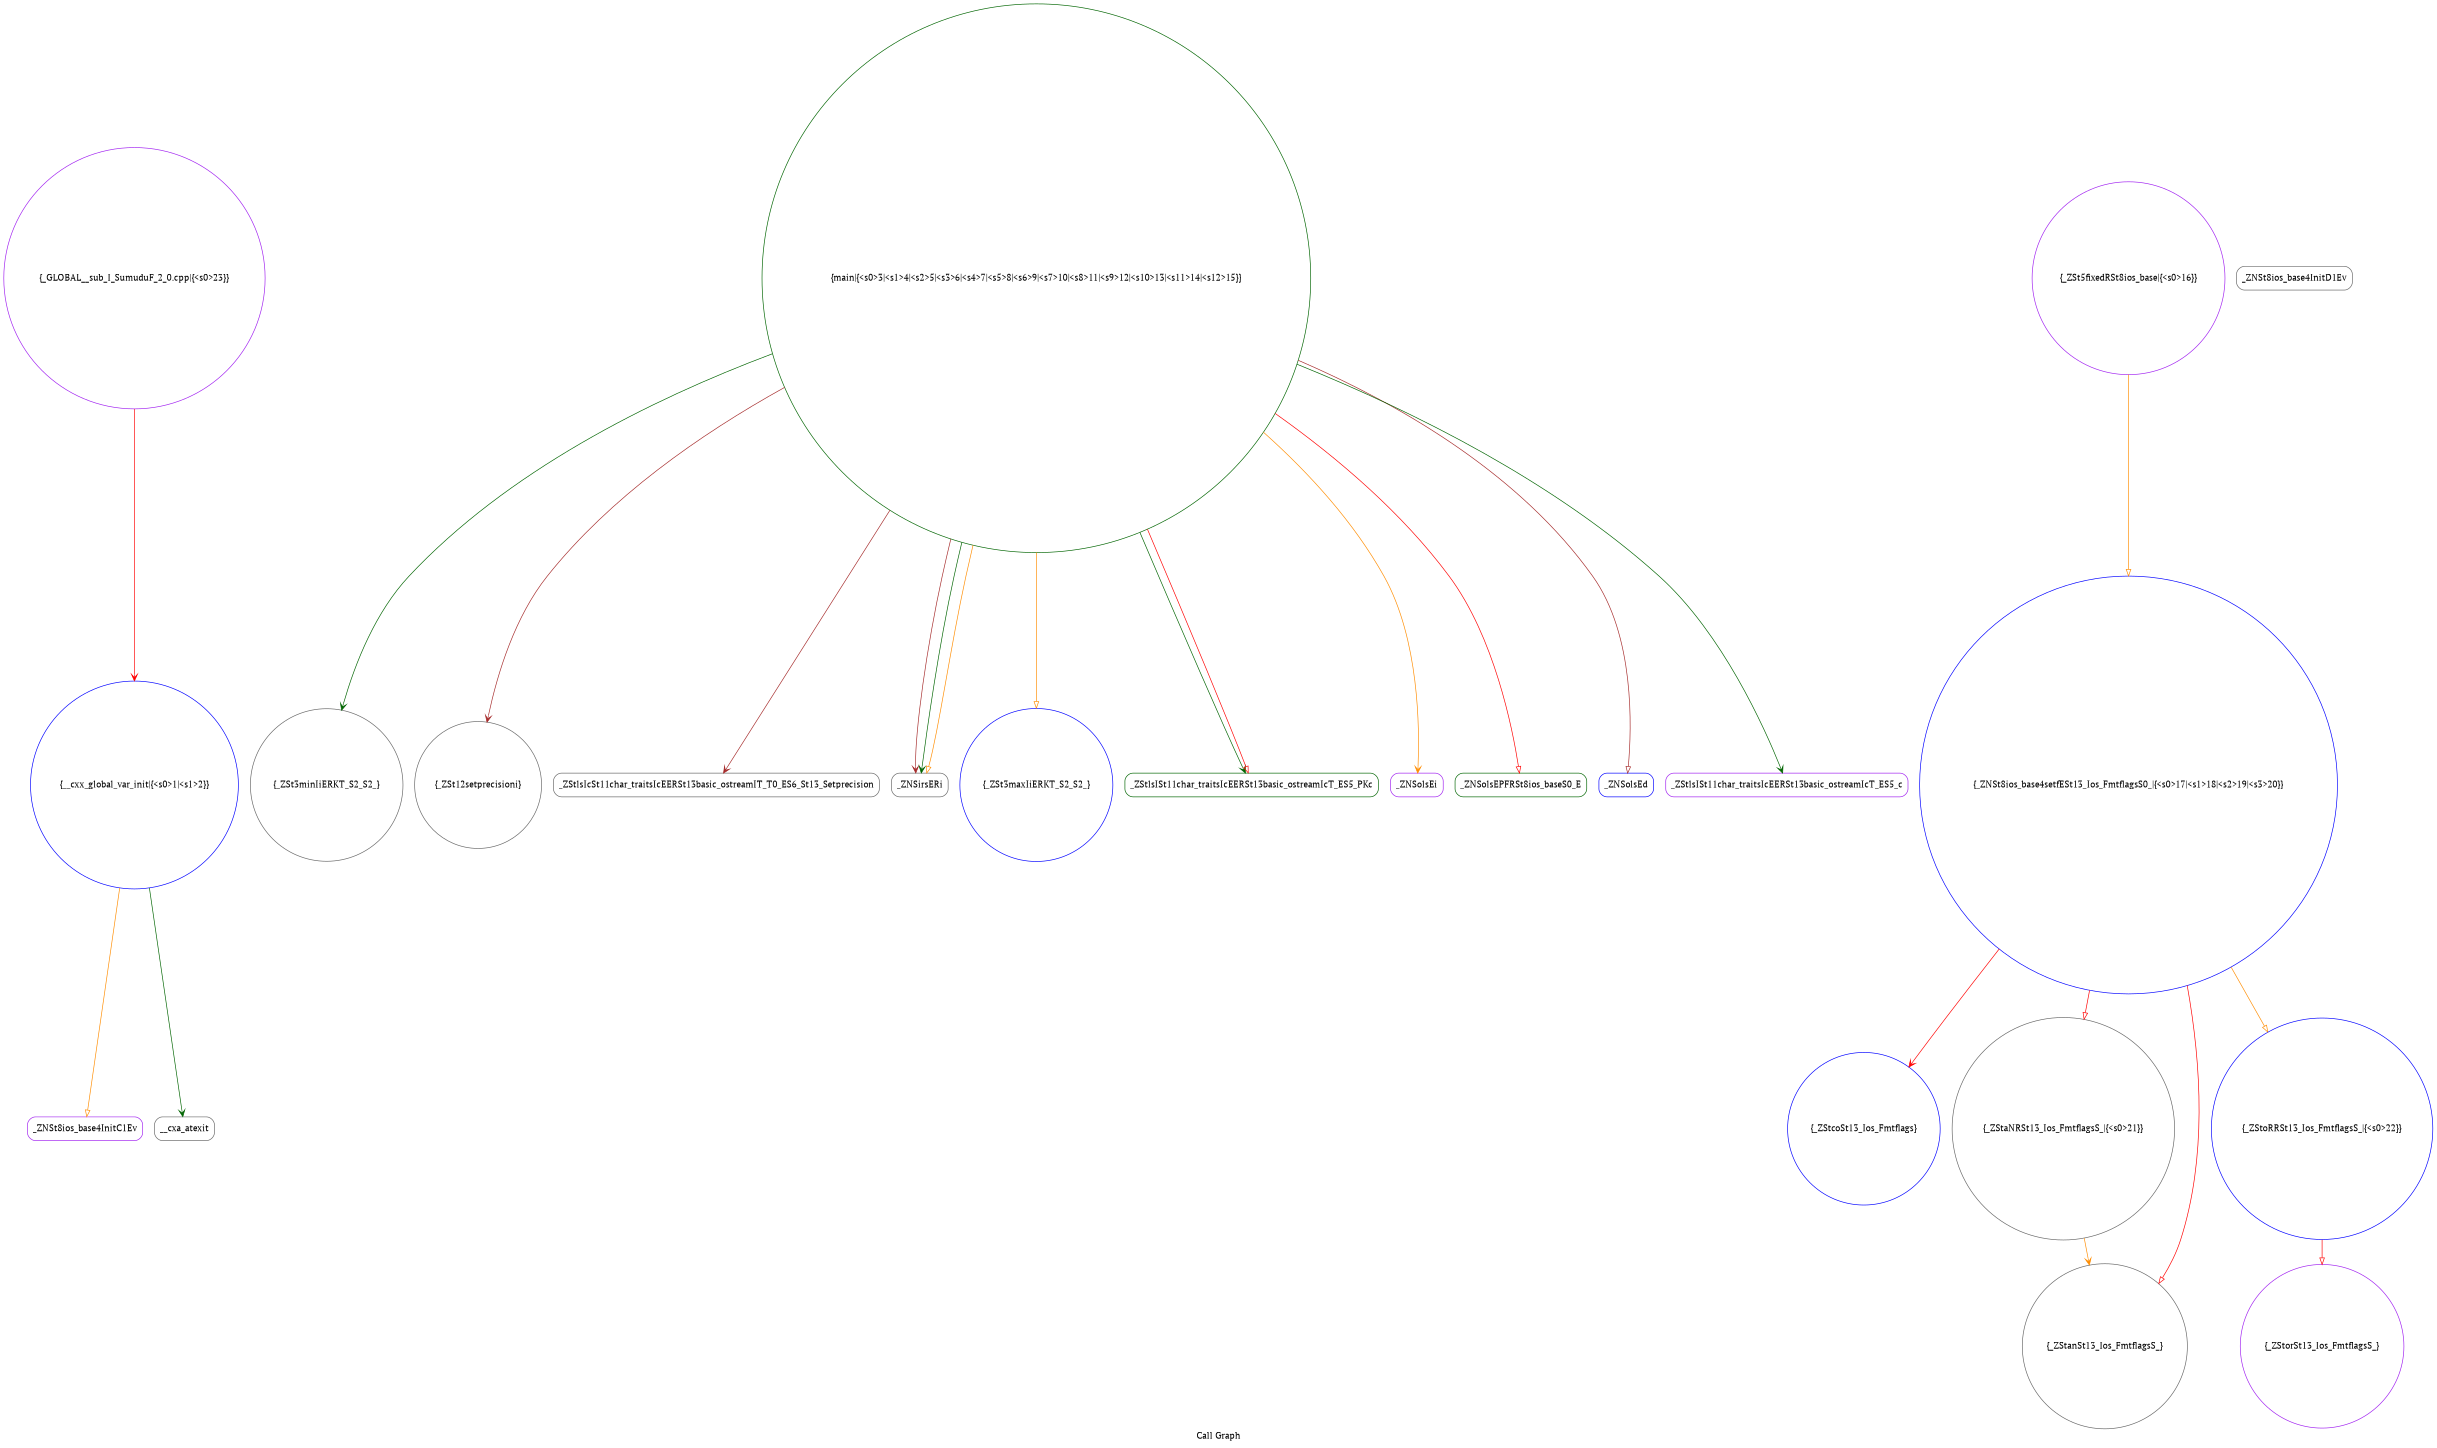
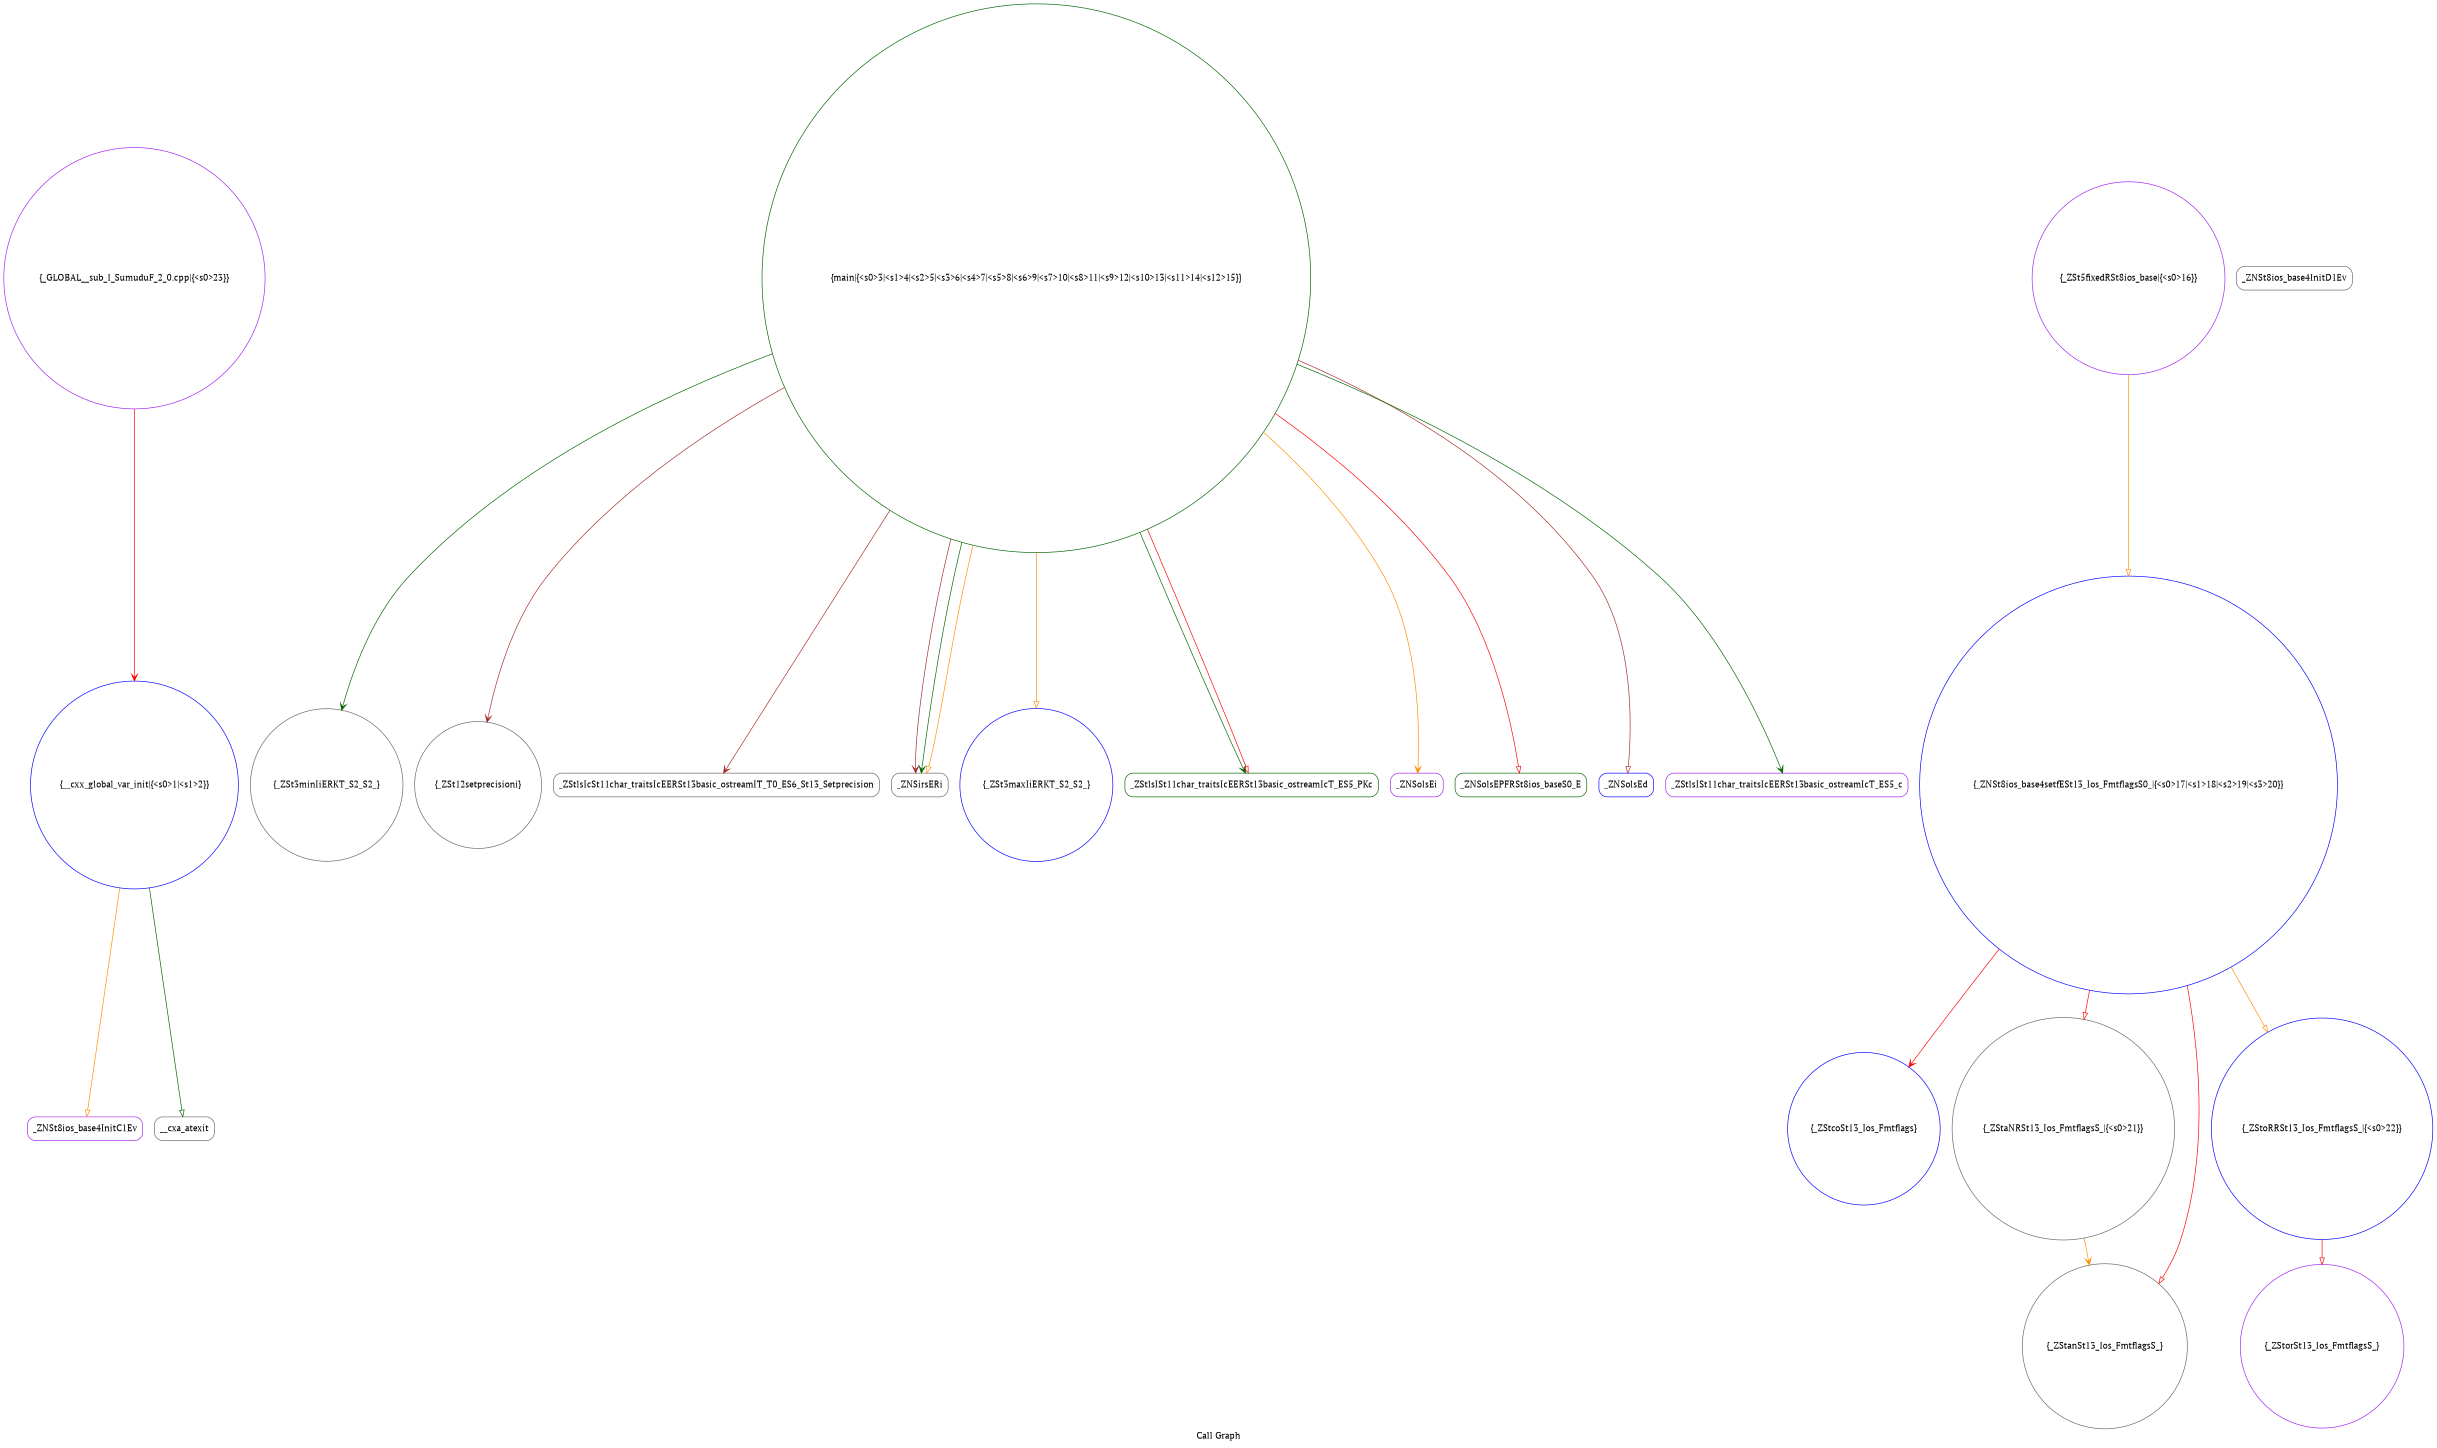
(166, 999) -> (166, 999)
